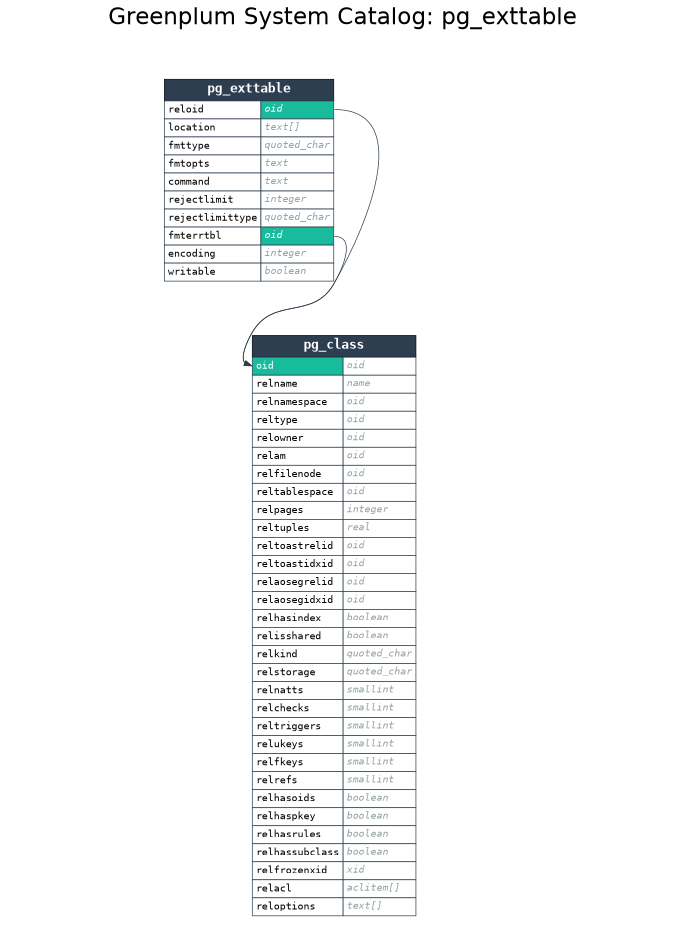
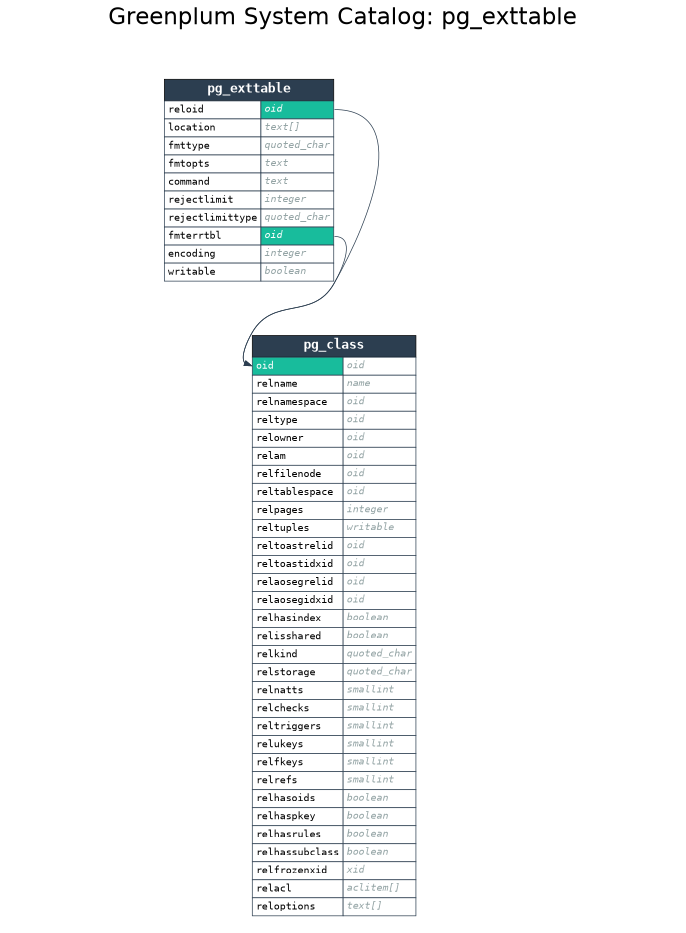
(359, 527) -> (371, 527)
